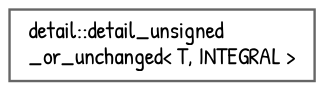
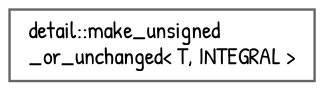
(162, 45) -> (162, 45)
